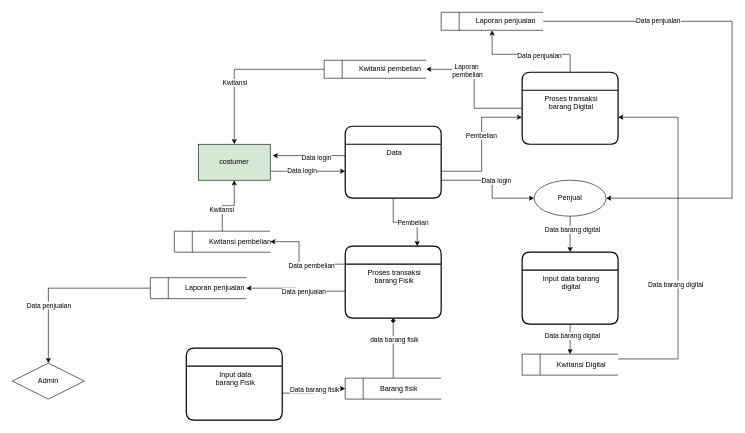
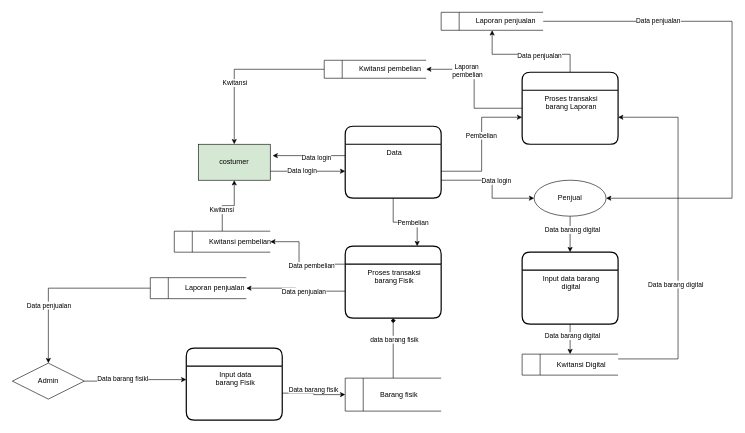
(571, 98) -> (571, 98)
none -> (138, 380)
(393, 389) -> (393, 395)
